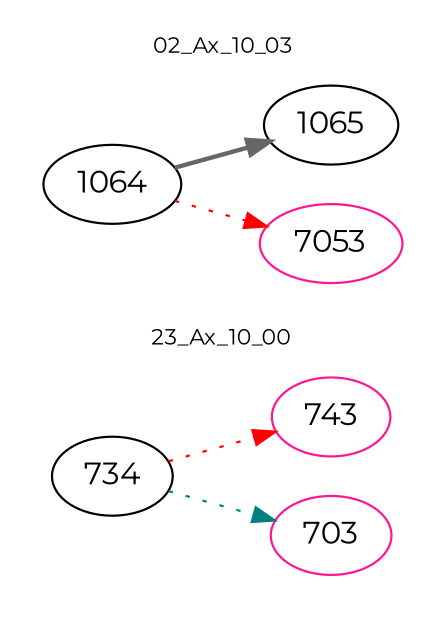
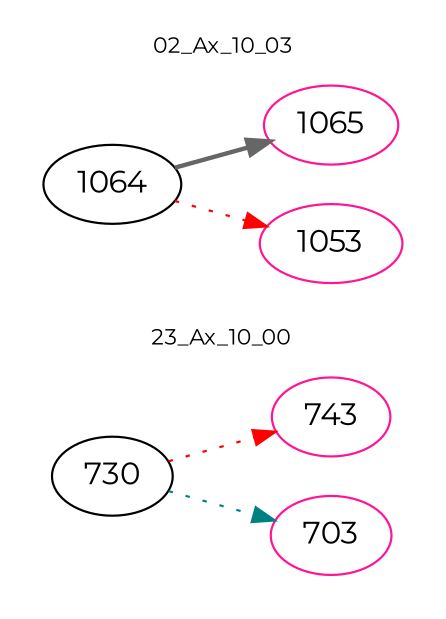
(331, 125) -> (331, 125)
(331, 244) -> (331, 244)
(112, 476) -> (112, 476)
